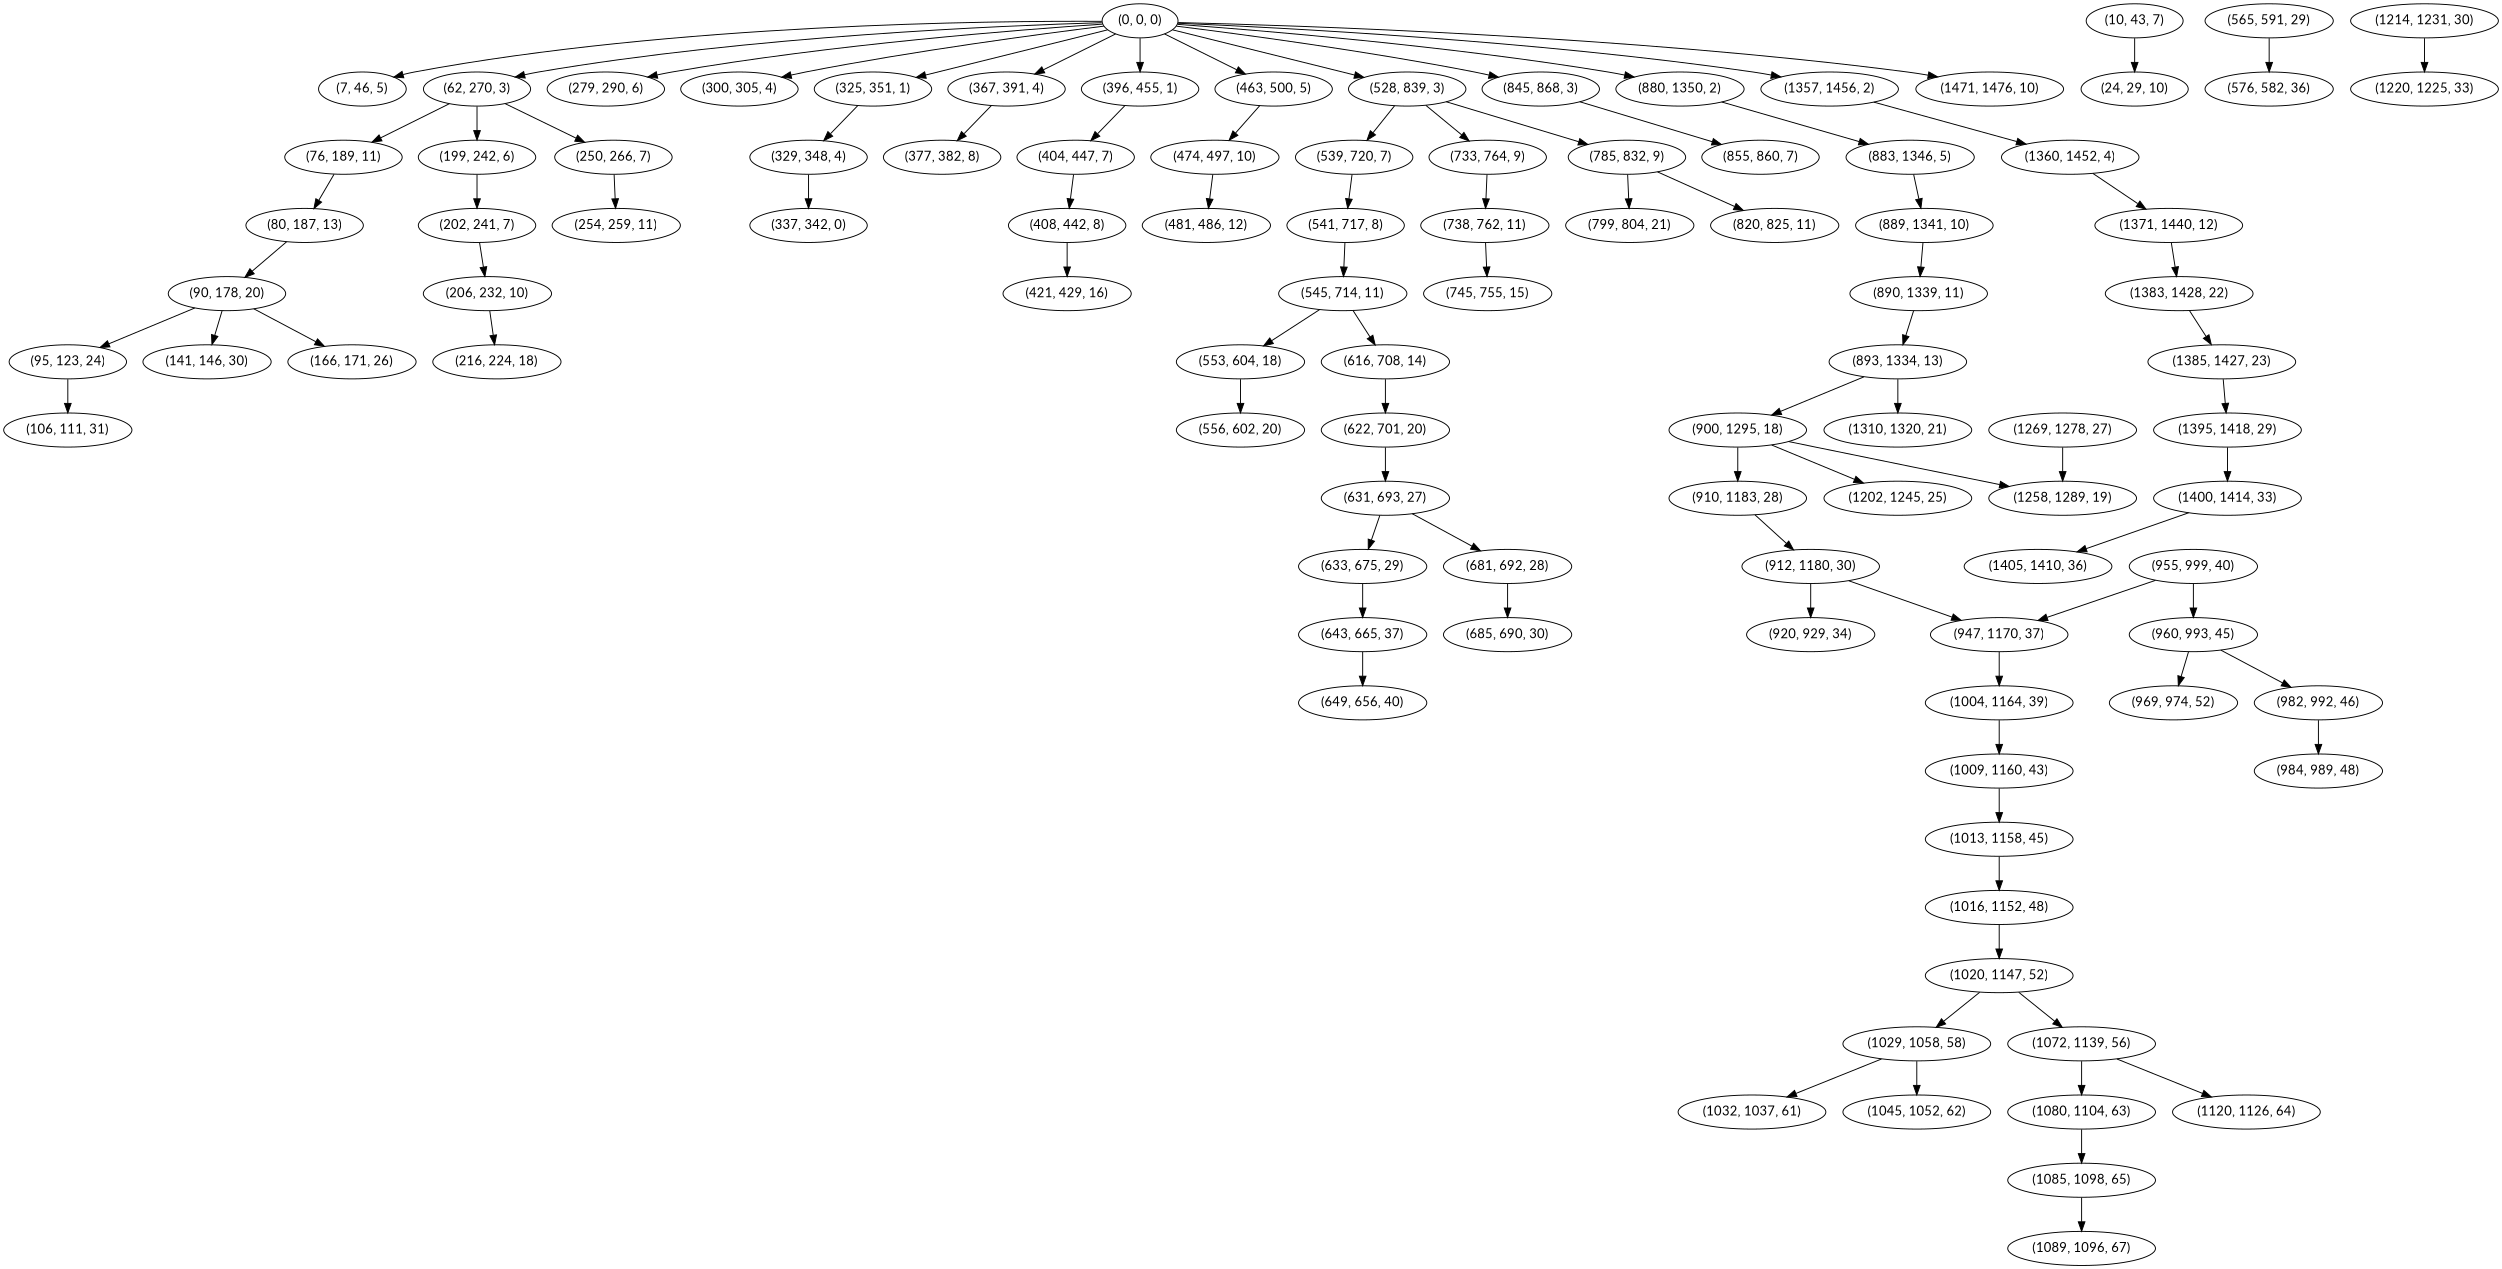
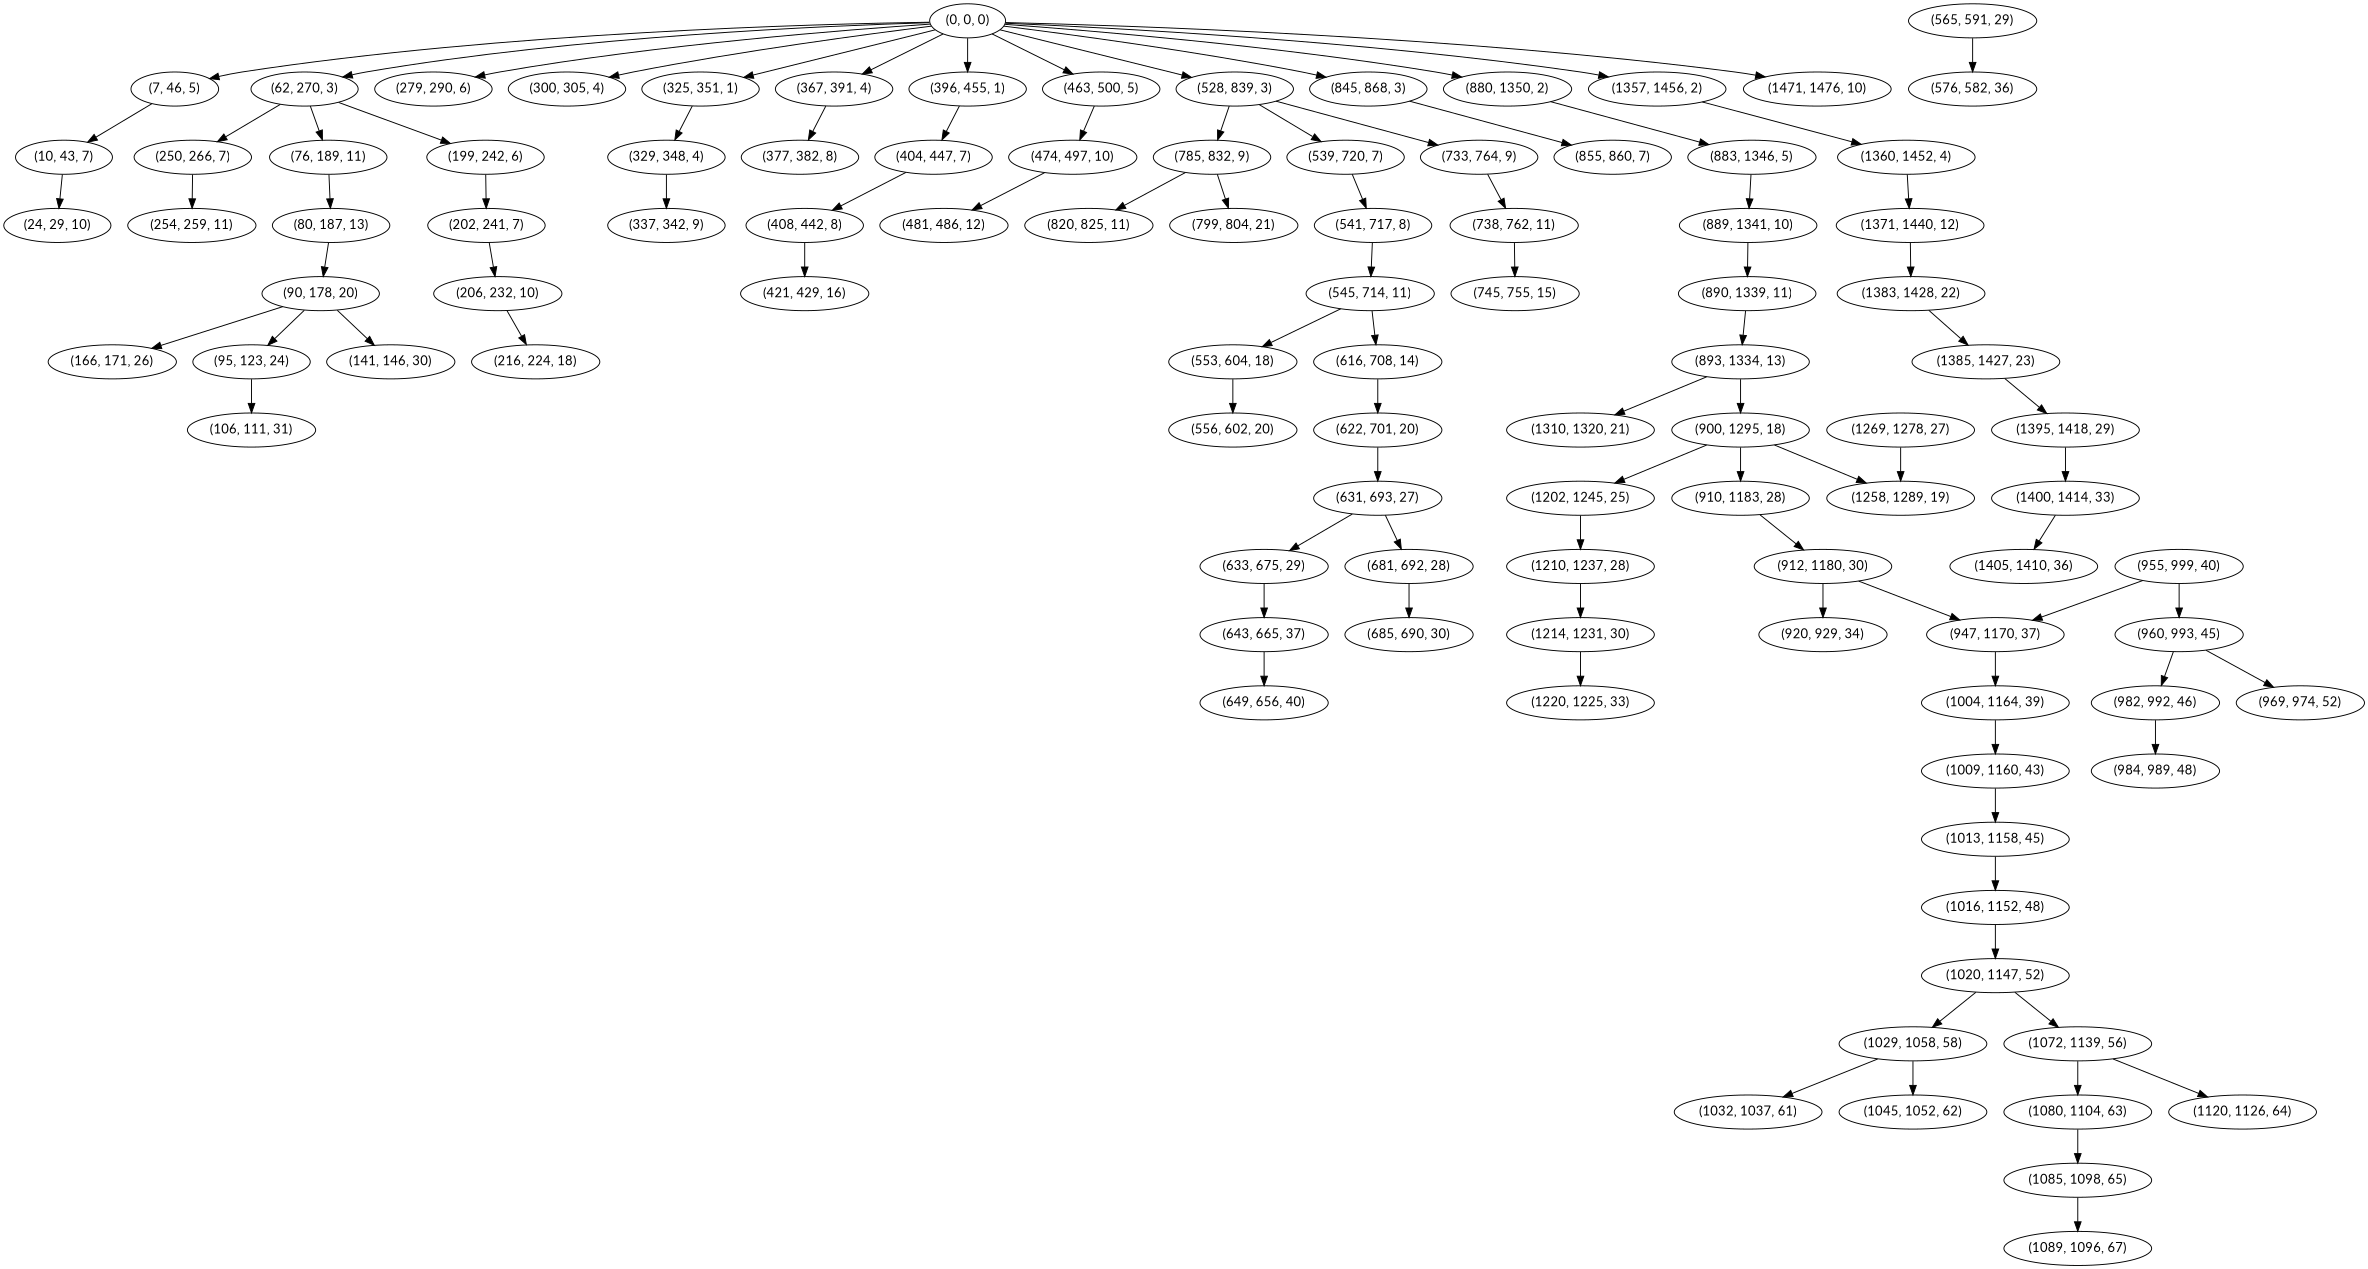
none -> (124, 120)
(809, 225) -> (666, 225)
none -> (1580, 566)
